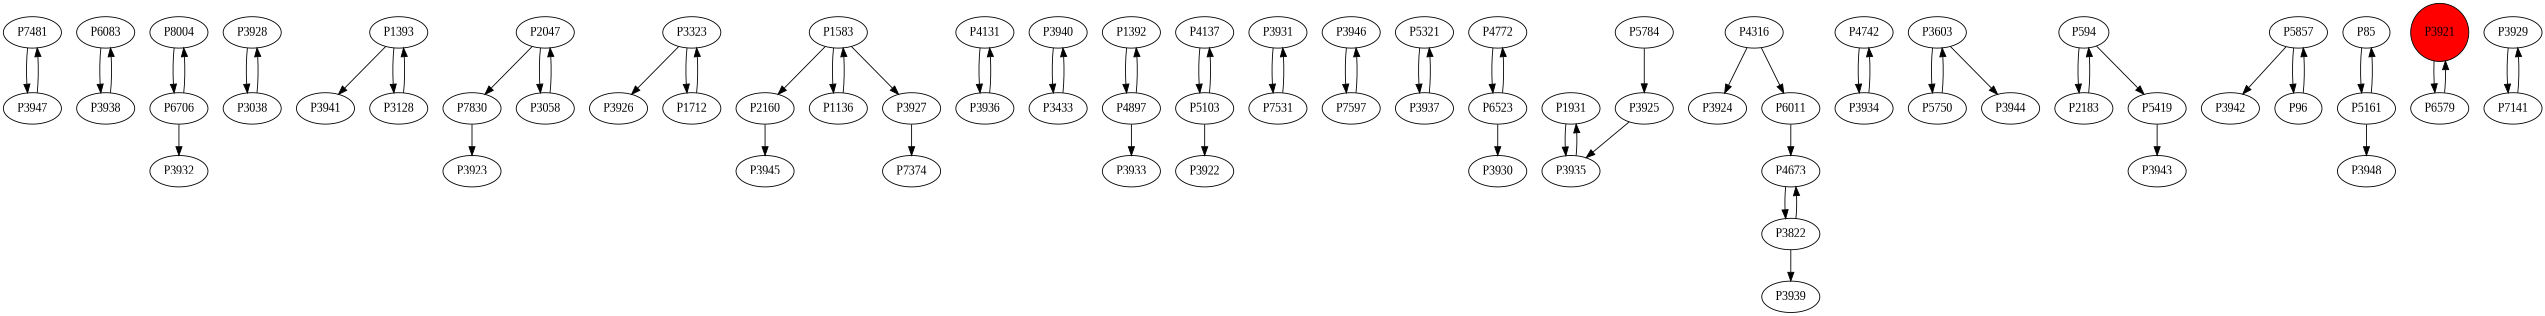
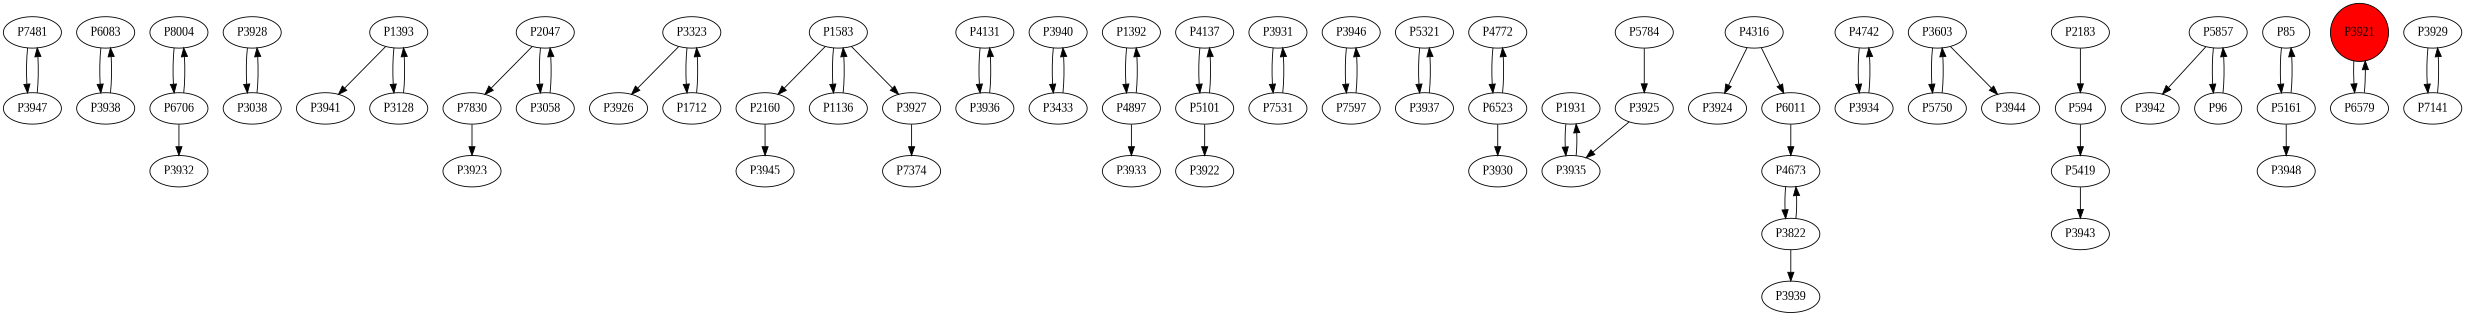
(2078, 66) -> none
(1205, 108) -> (1205, 108)
